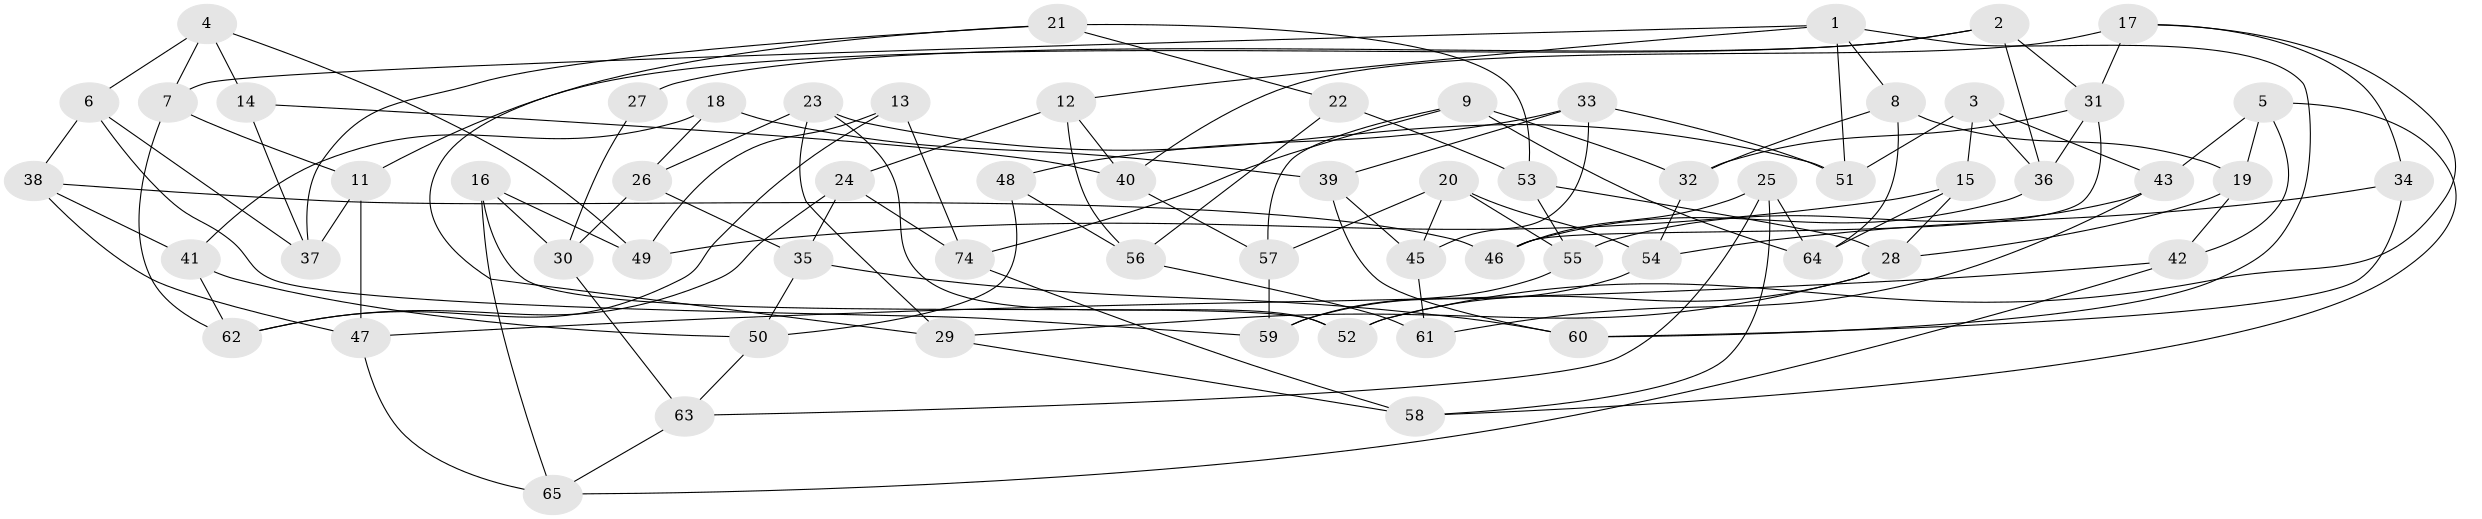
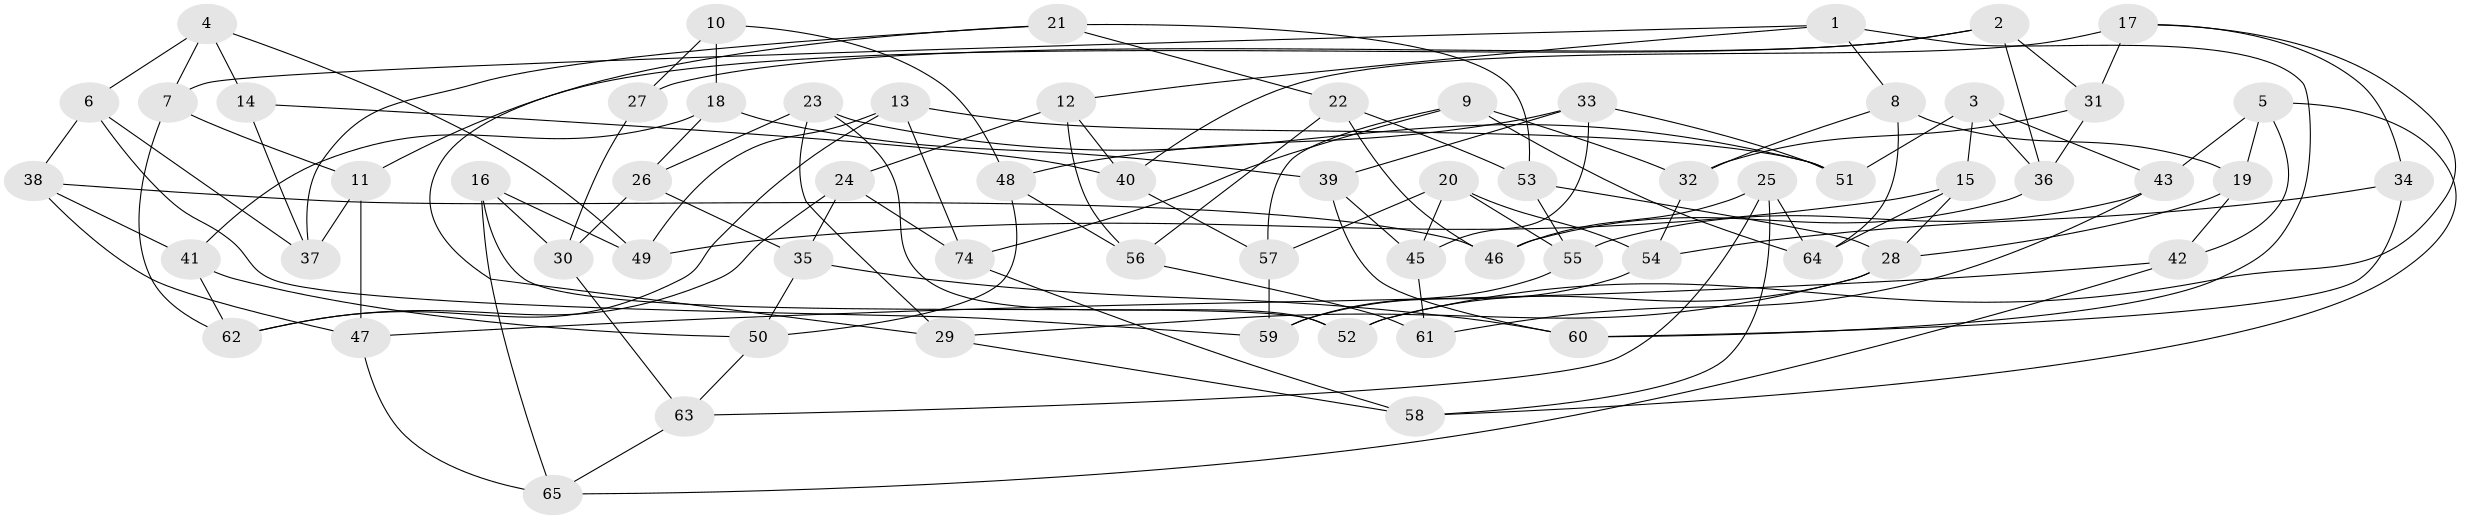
none -> (716, 24)
(1841, 102) -> (1288, 131)
(1761, 231) -> (1402, 193)
